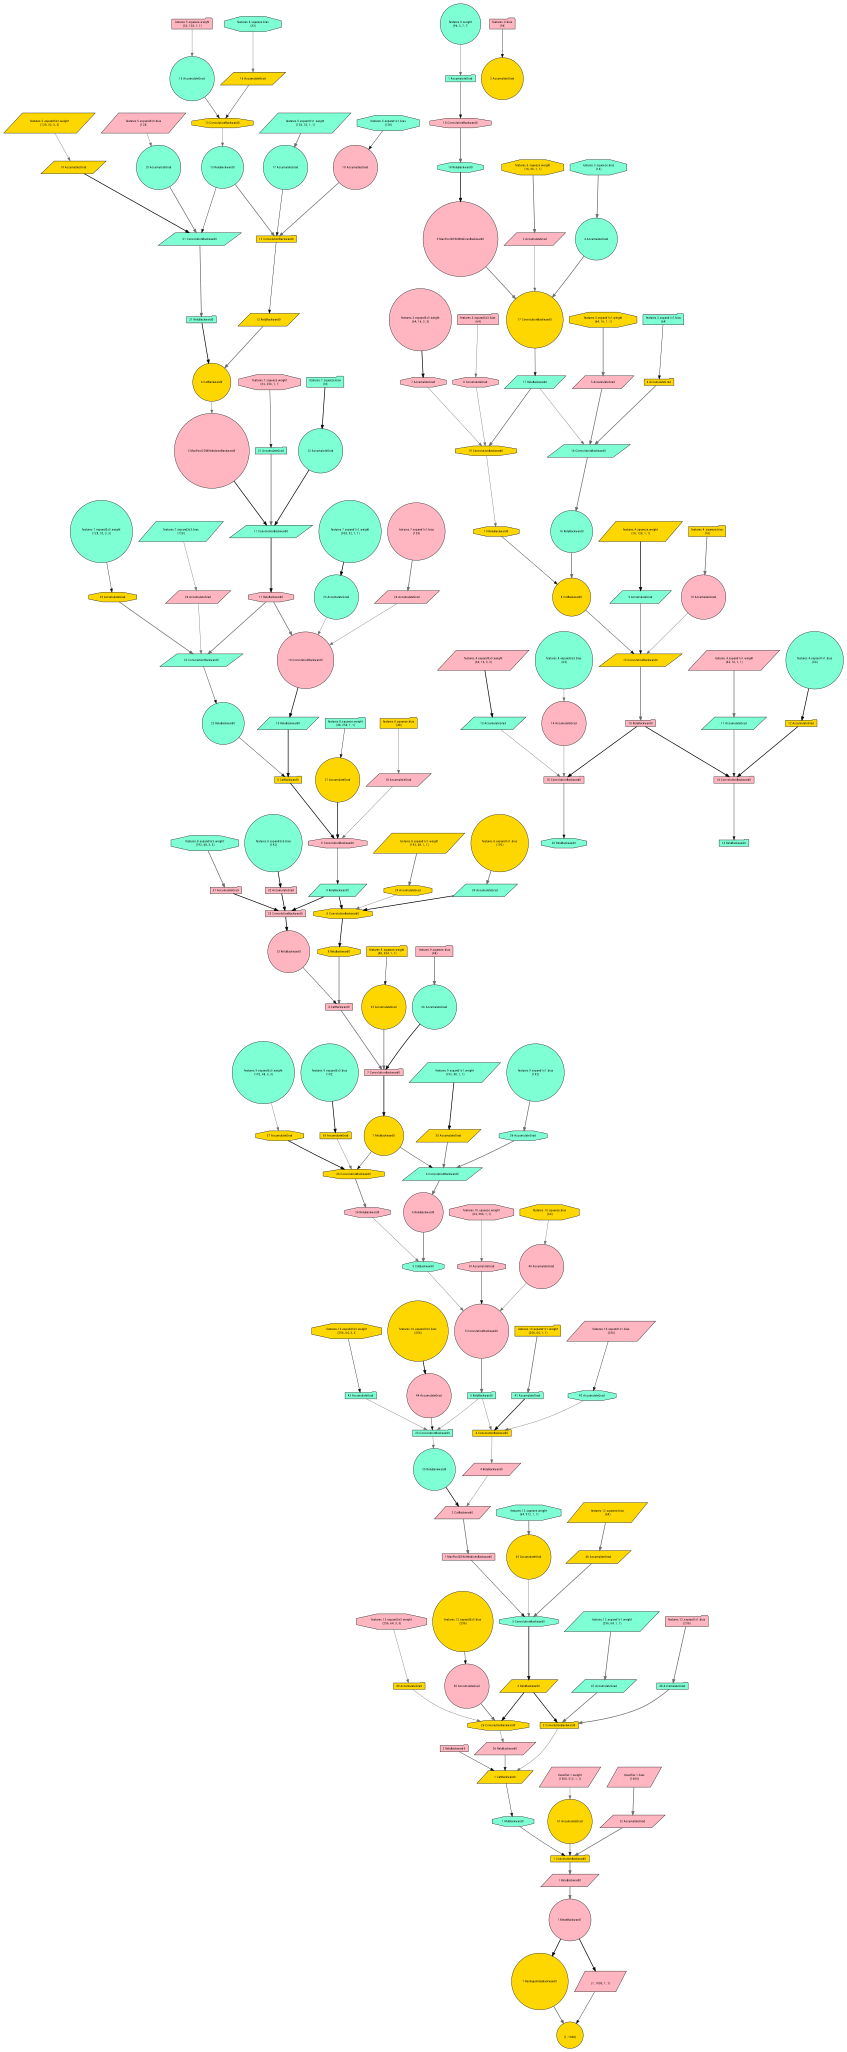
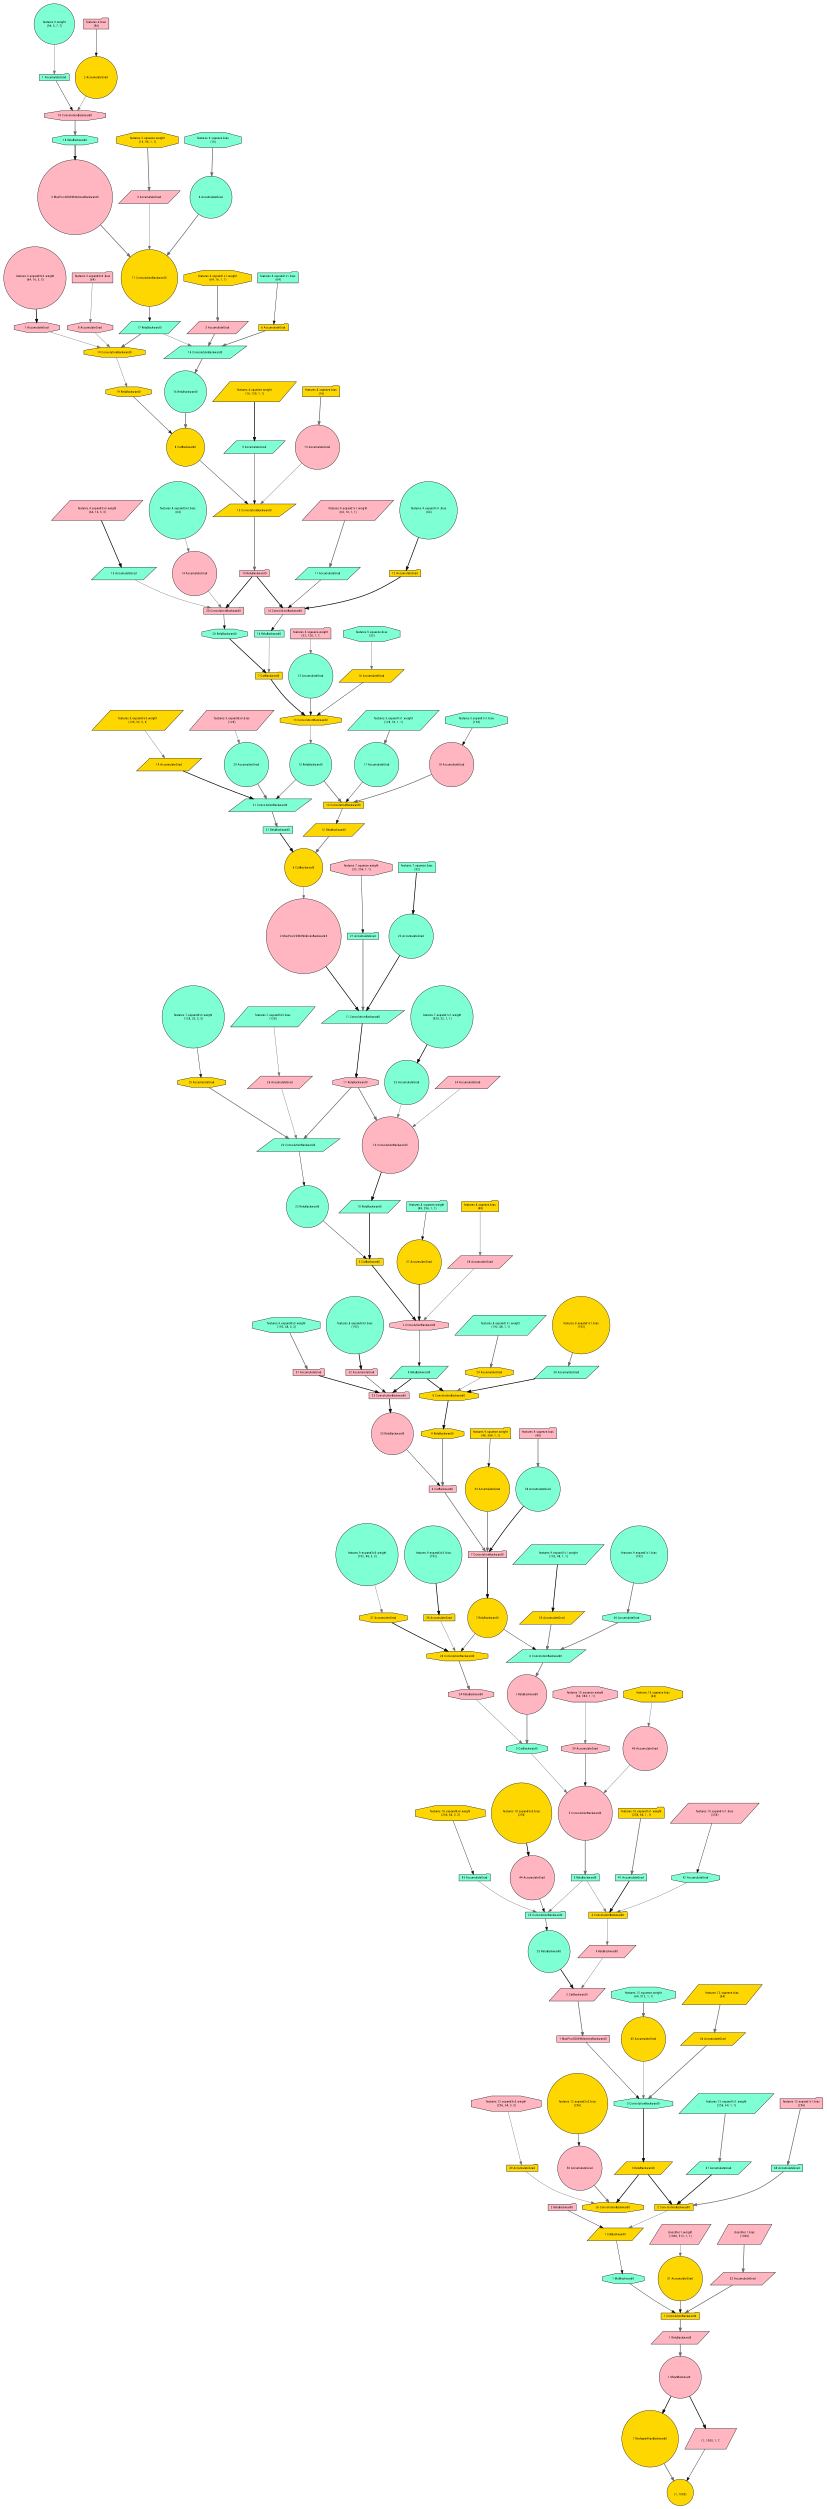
none -> (83, 102)
(416, 532) -> none
none -> (269, 676)
(419, 843) -> (501, 1325)
(283, 900) -> (374, 1383)
(433, 1441) -> (546, 1923)
(581, 1706) -> (696, 2188)
(505, 1749) -> none
